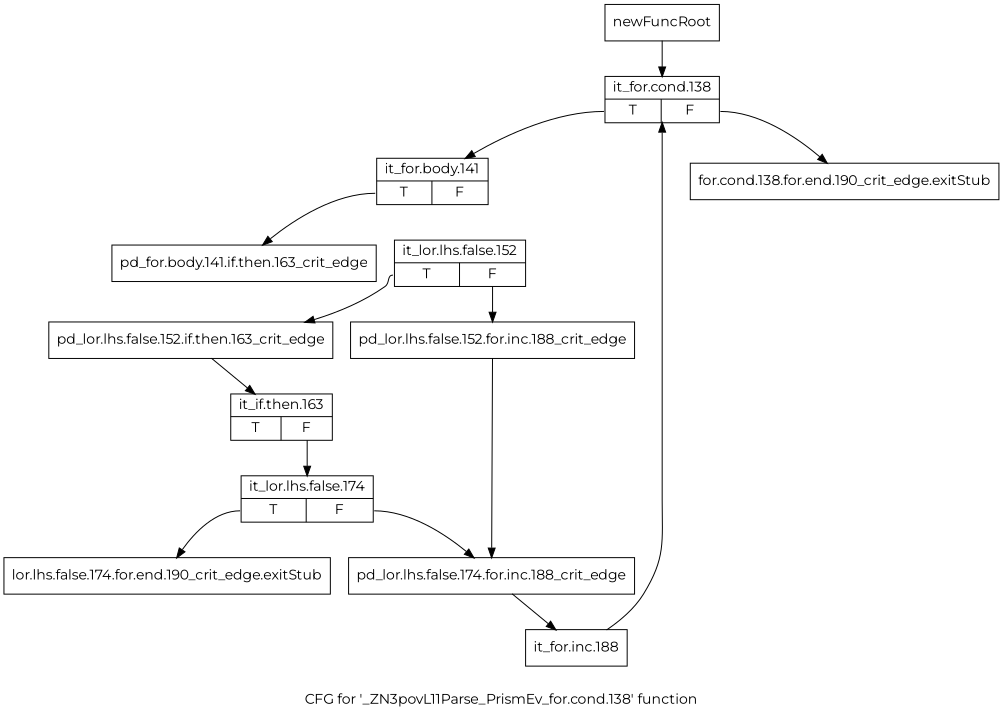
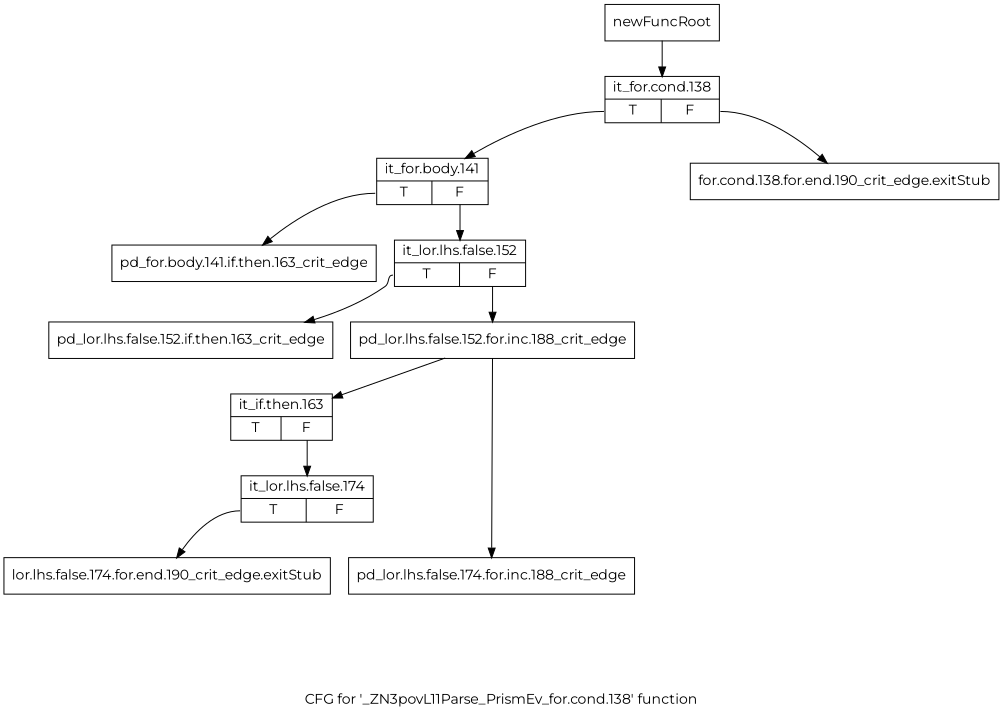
none -> (460, 217)
(229, 373) -> (394, 376)
(424, 524) -> none
(576, 648) -> none
